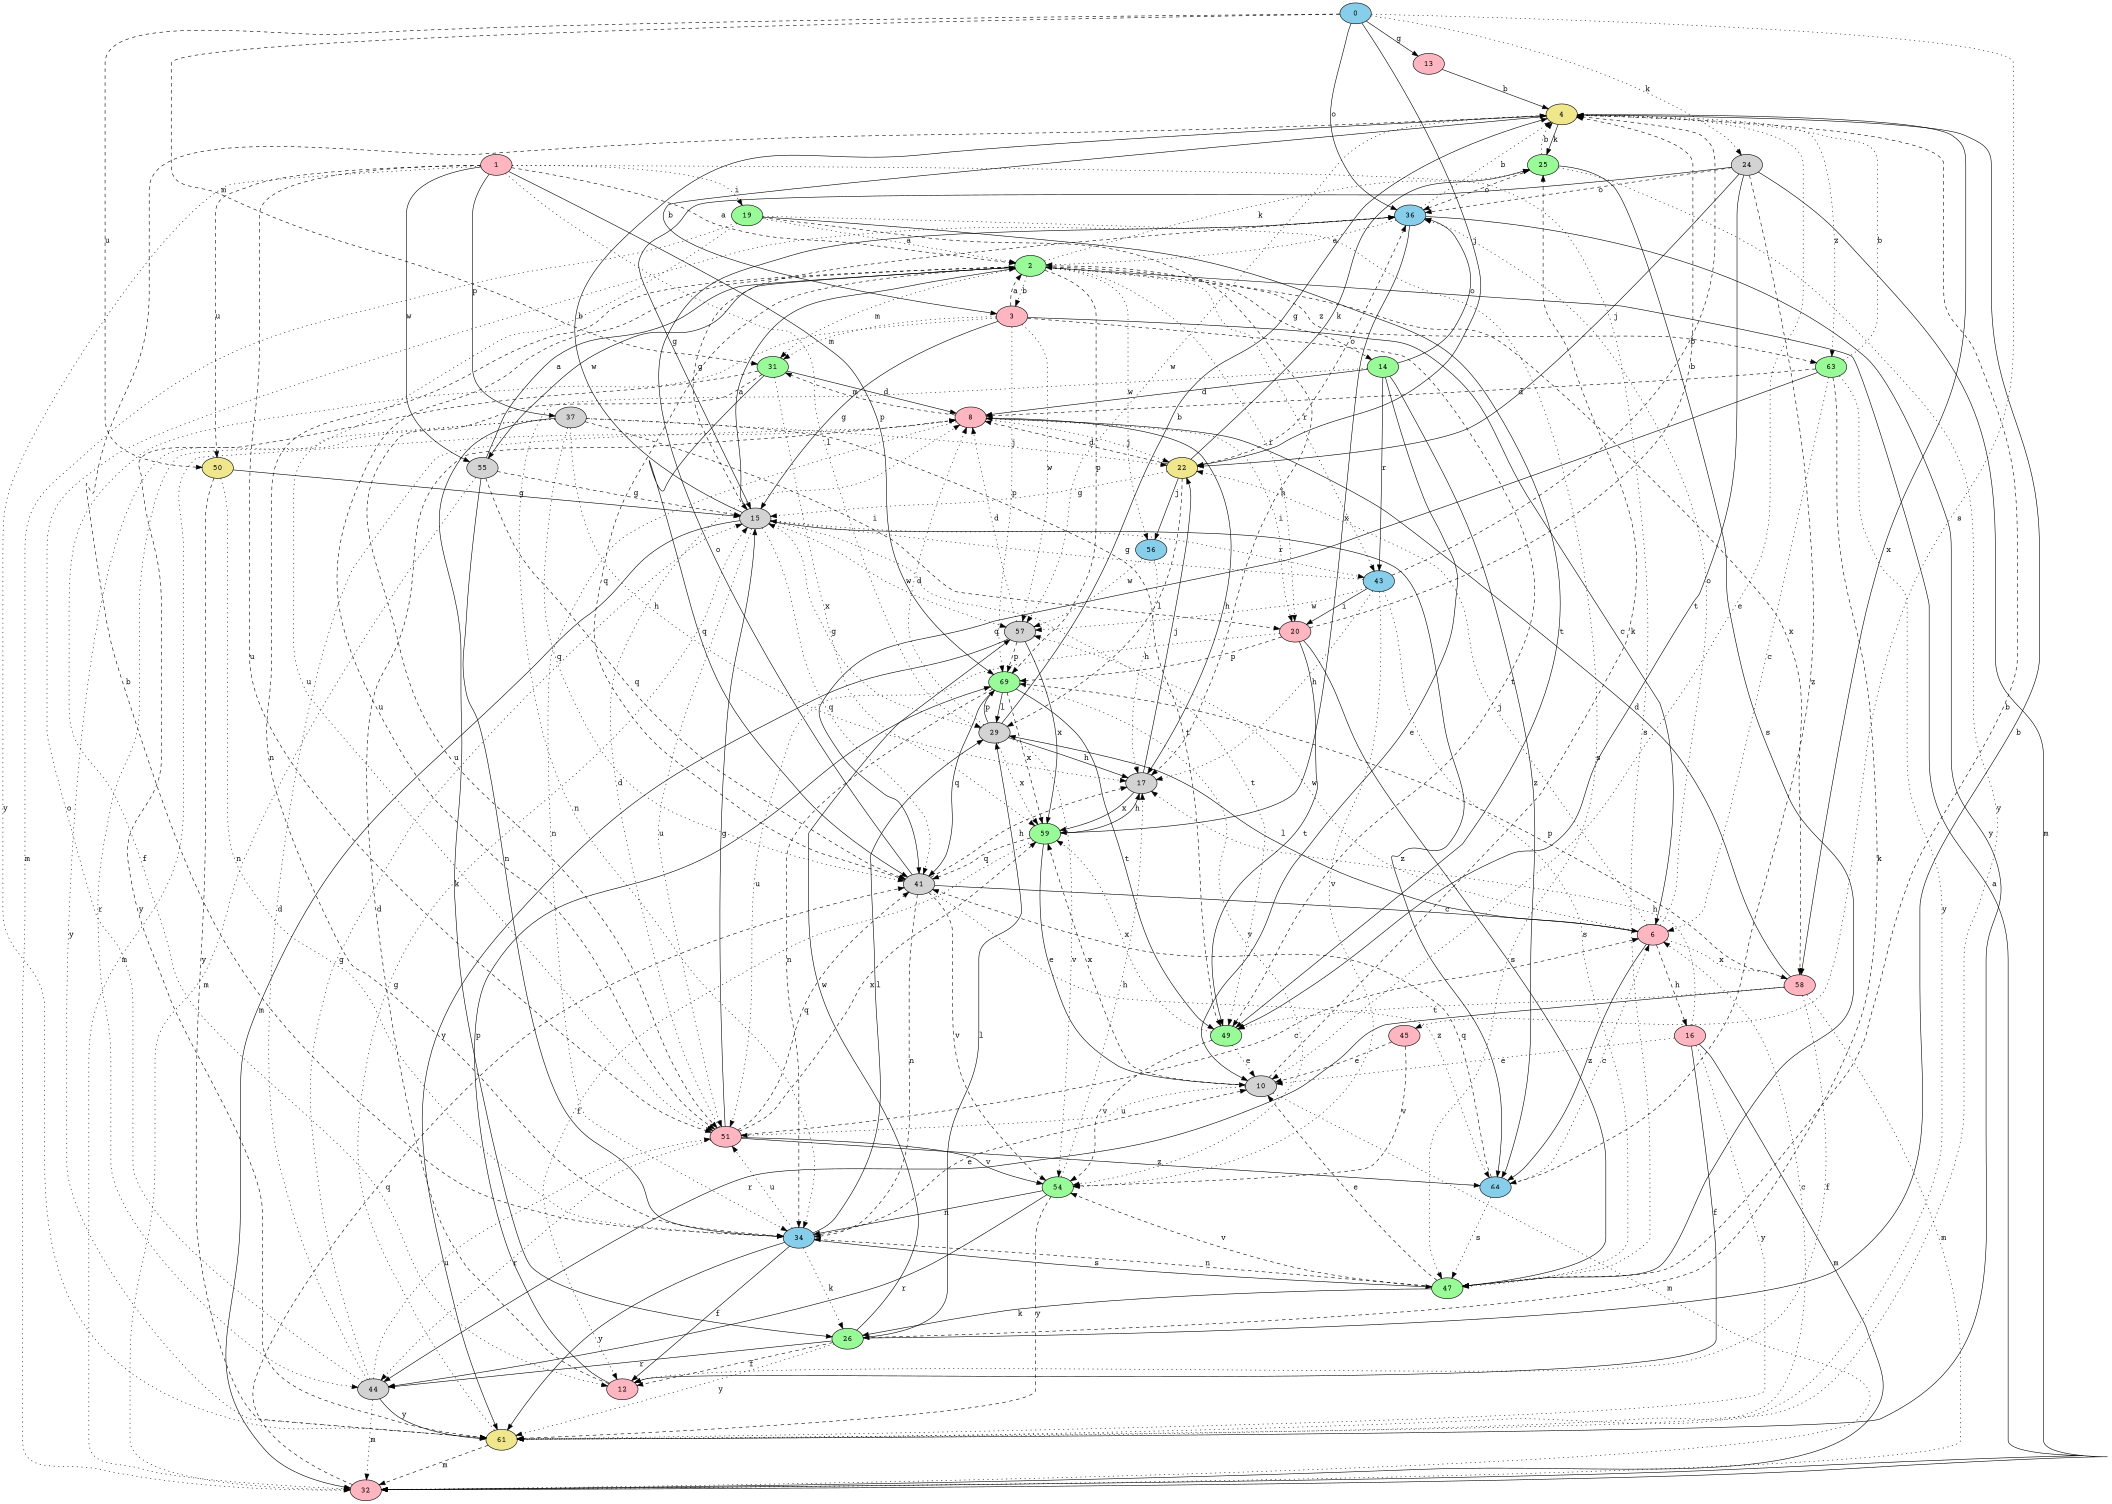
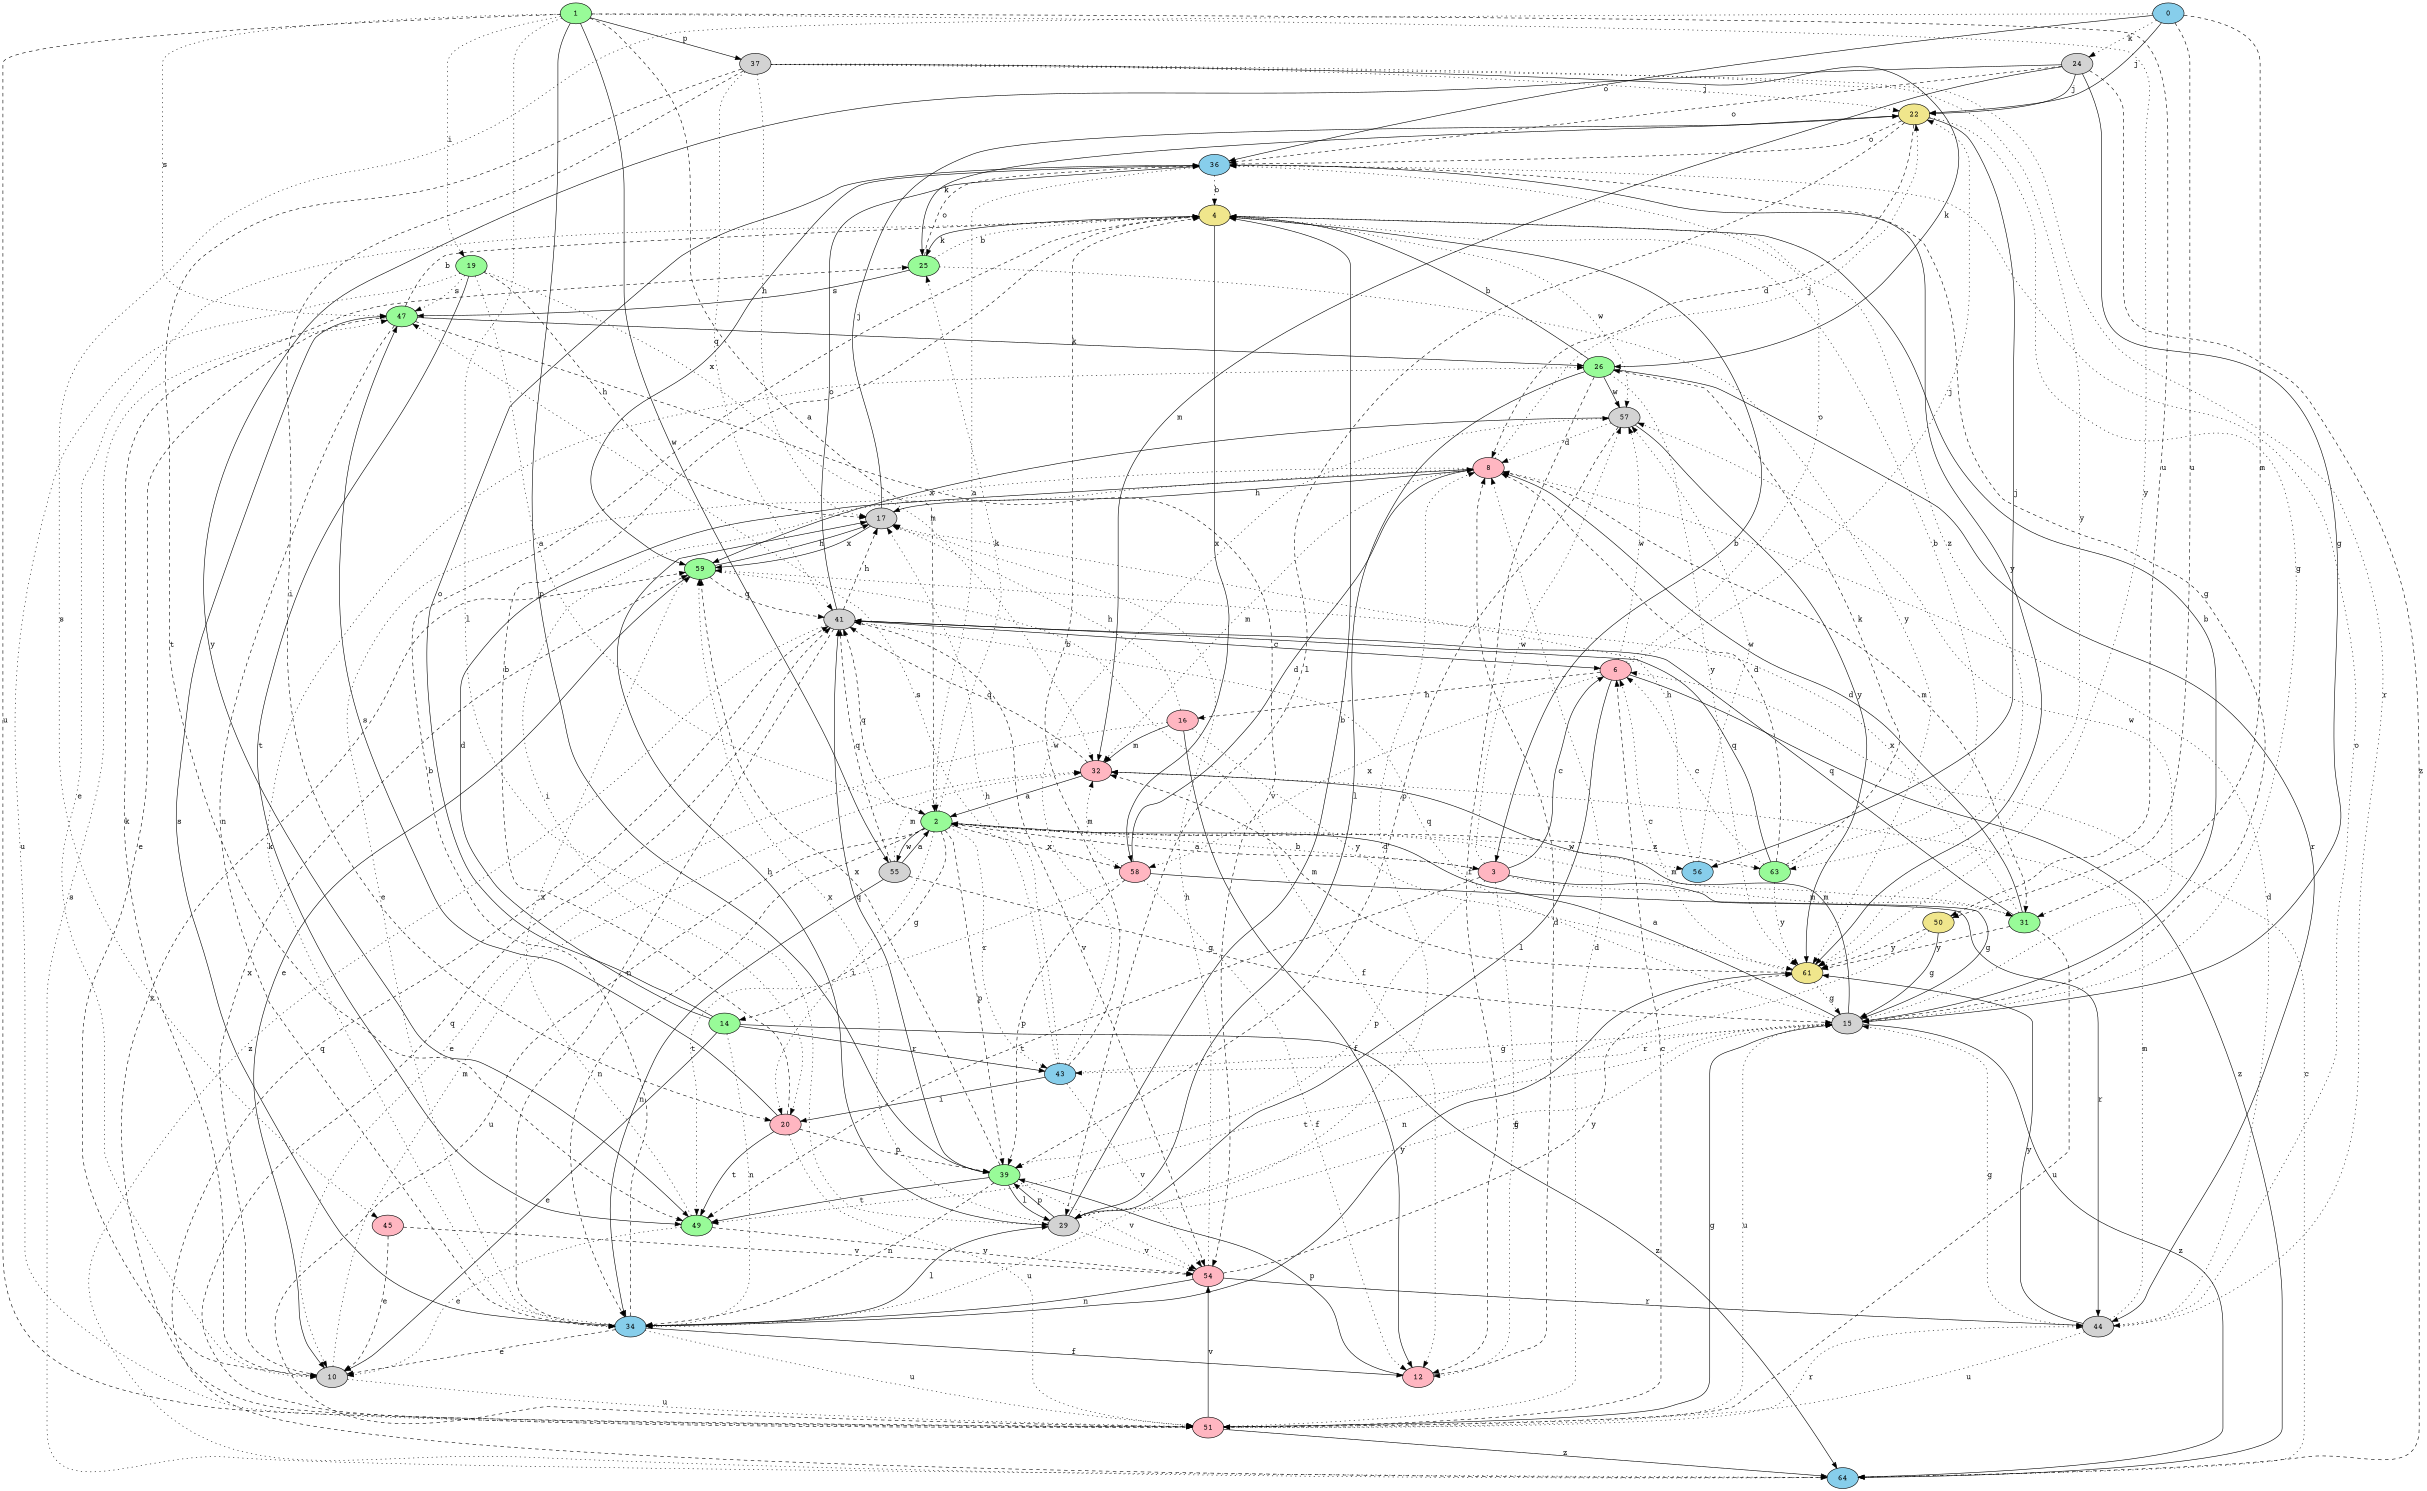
(1429, 64) -> none
(496, 165) -> (576, 13)
(1696, 606) -> (213, 645)
(1004, 682) -> (1004, 1175)
(554, 834) -> (383, 897)
(1058, 1187) -> (1208, 1276)
